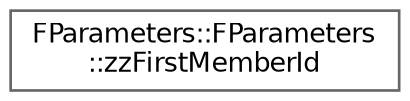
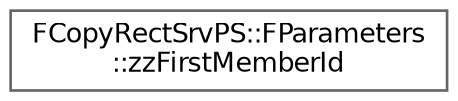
(205, 51) -> (229, 51)
